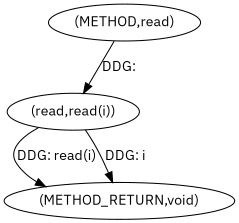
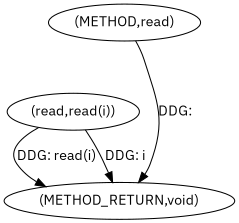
(102, 63) -> (158, 107)
